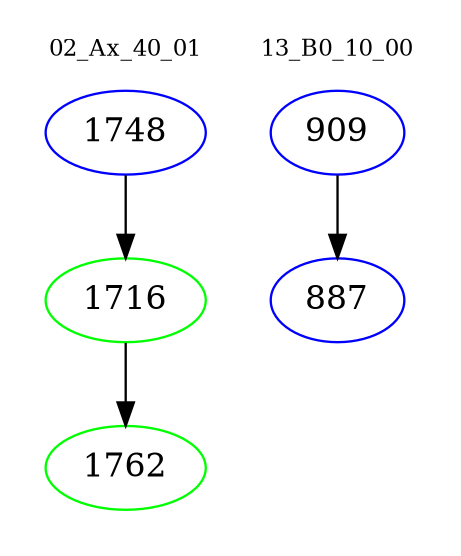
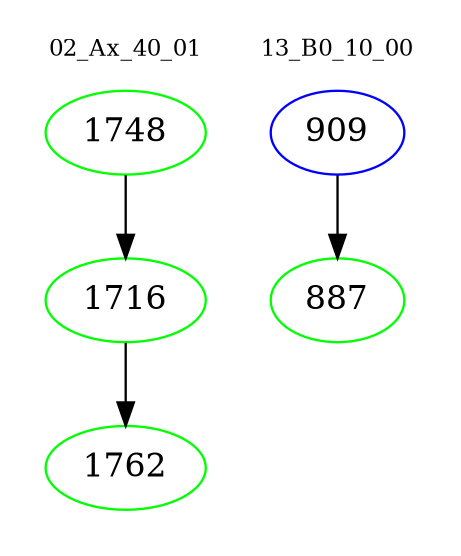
(126, 133) -> (126, 133)
(338, 300) -> (338, 300)
